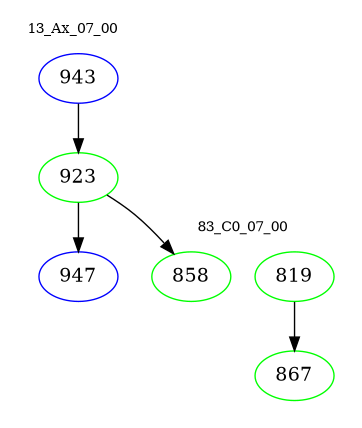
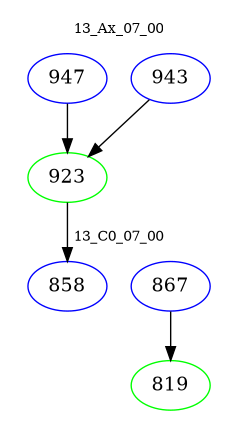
(78, 220) -> (67, 121)
(243, 228) -> (119, 237)
(191, 277) -> (67, 286)
(295, 319) -> (171, 329)
(295, 376) -> (171, 286)
